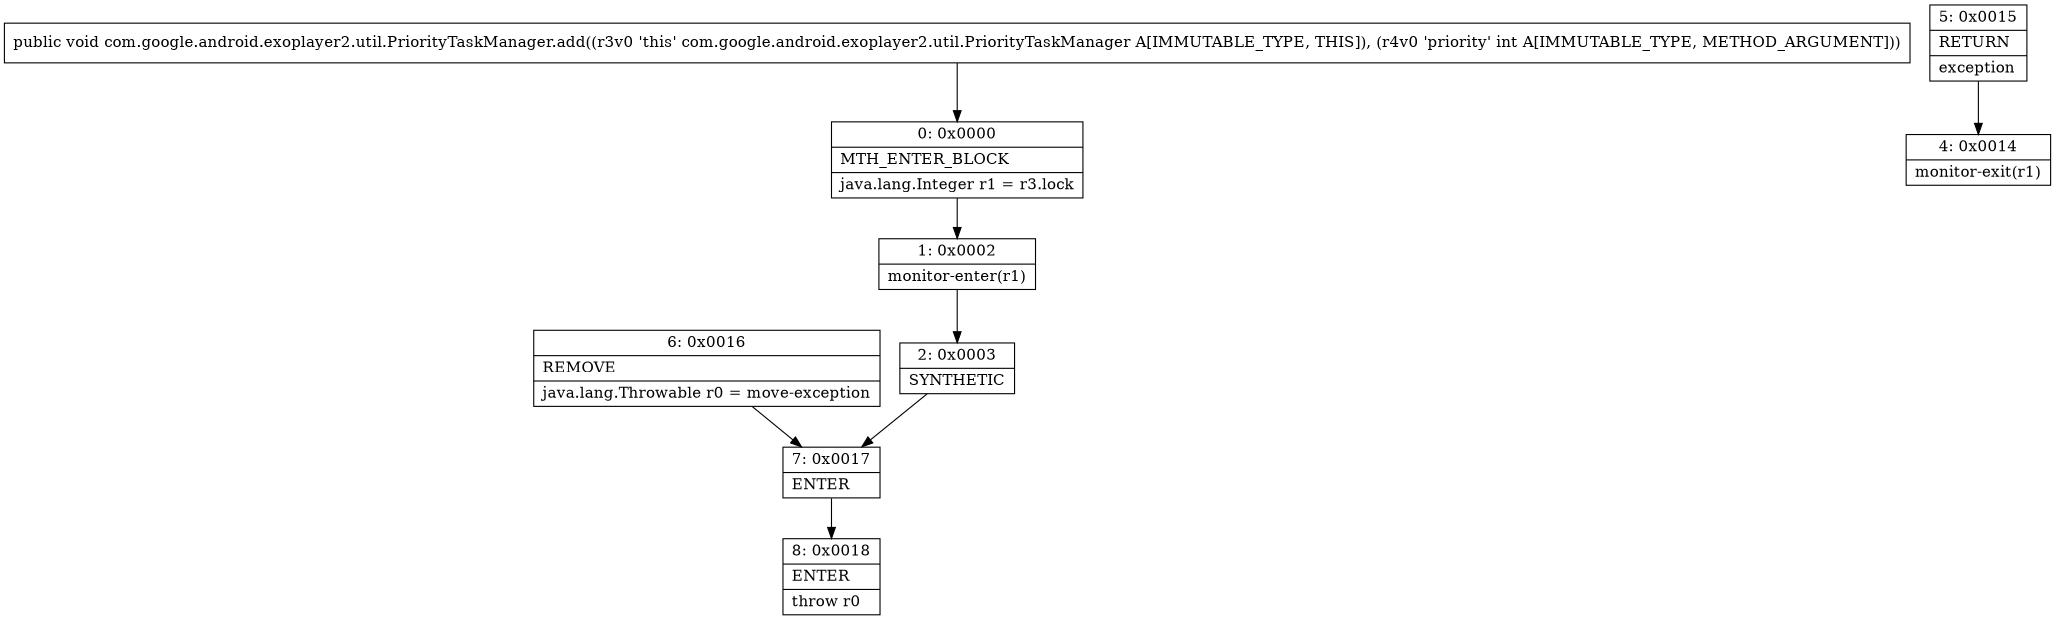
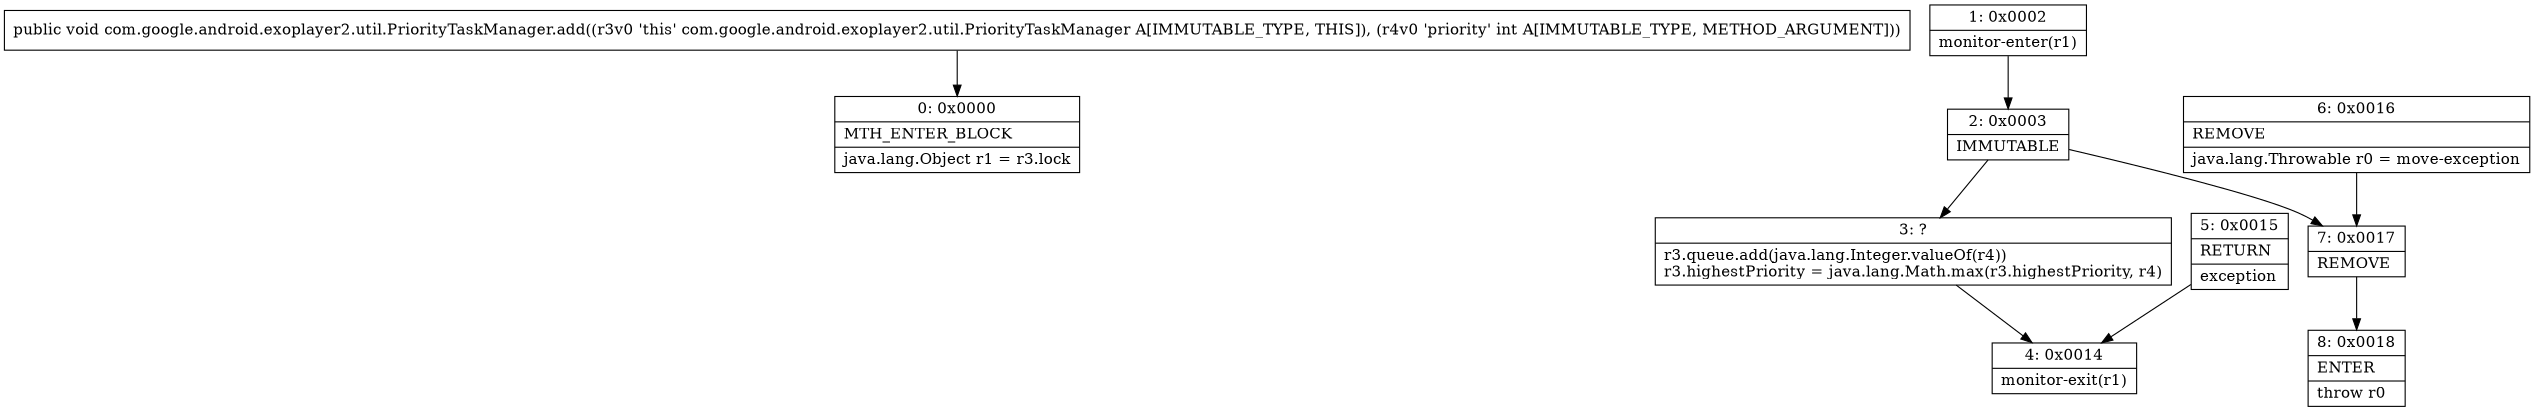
(957, 185) -> (957, 159)
(957, 213) -> none
none -> (1913, 251)
(957, 380) -> (2008, 147)
(821, 485) -> (2354, 264)
